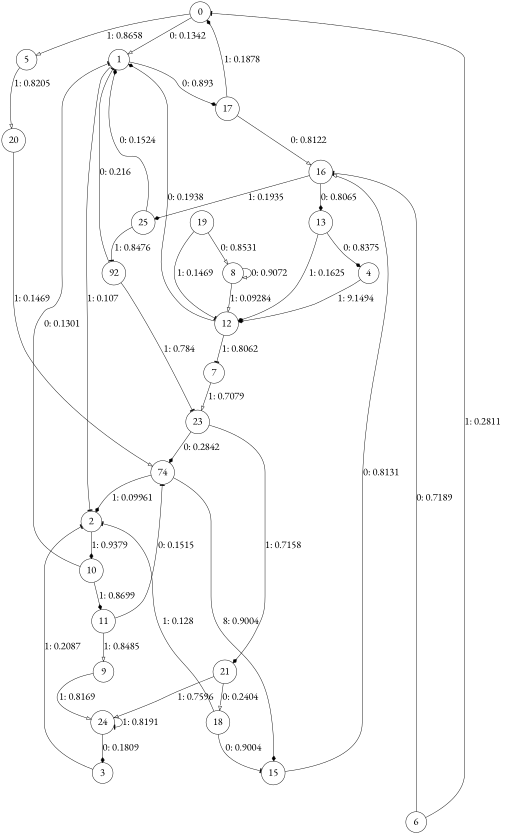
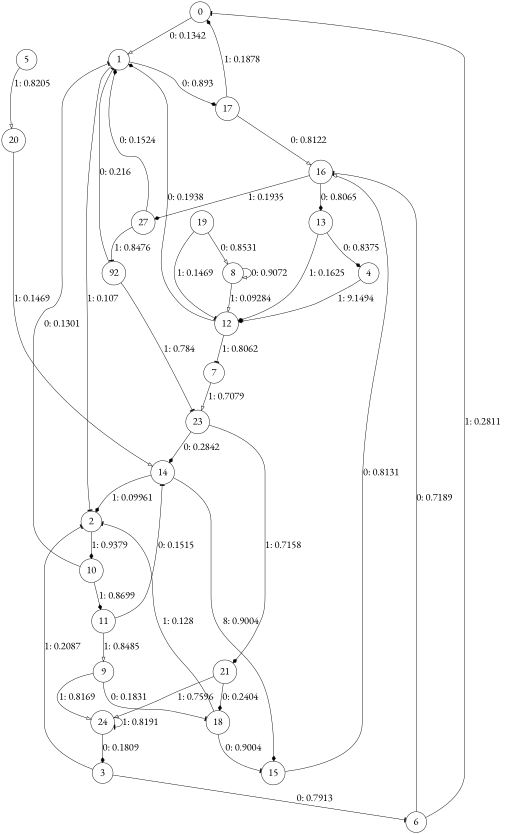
(114, 28) -> none
(143, 223) -> (143, 223)
(163, 472) -> (163, 472)
(222, 694) -> (222, 694)
none -> (146, 709)
none -> (258, 797)
